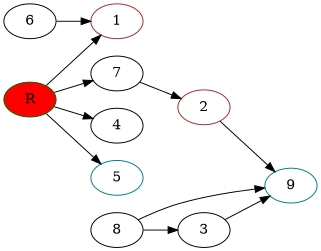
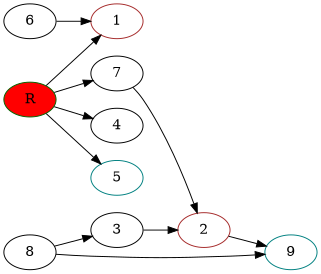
(243, 210) -> (156, 230)
